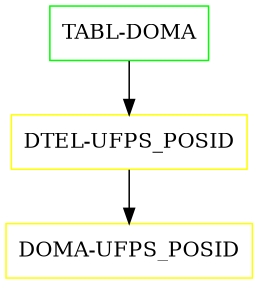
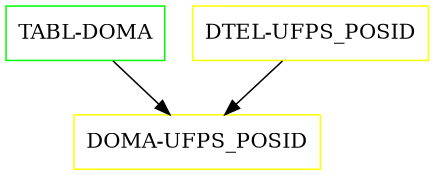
(129, 80) -> (136, 83)
